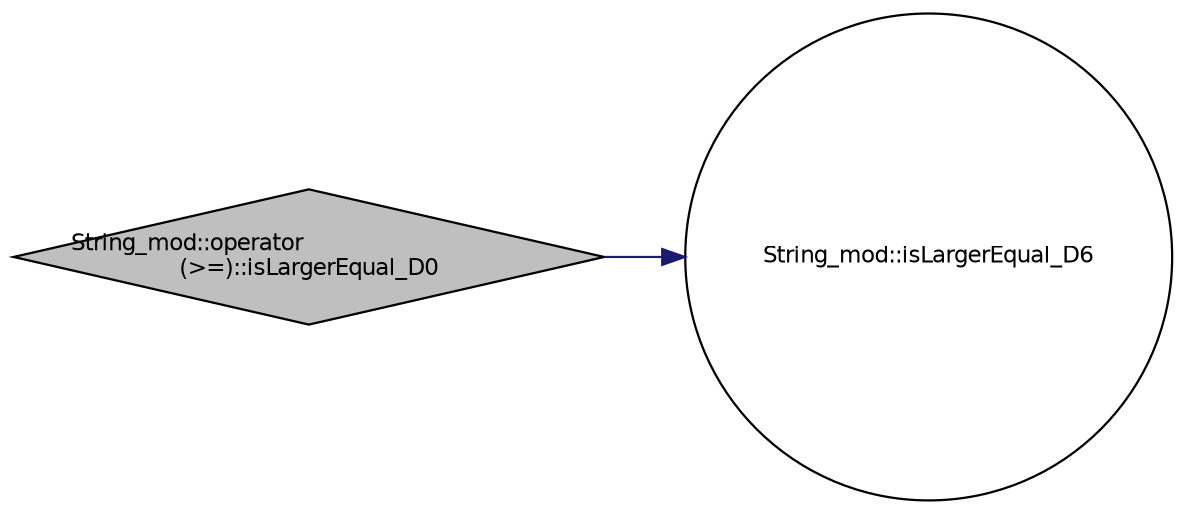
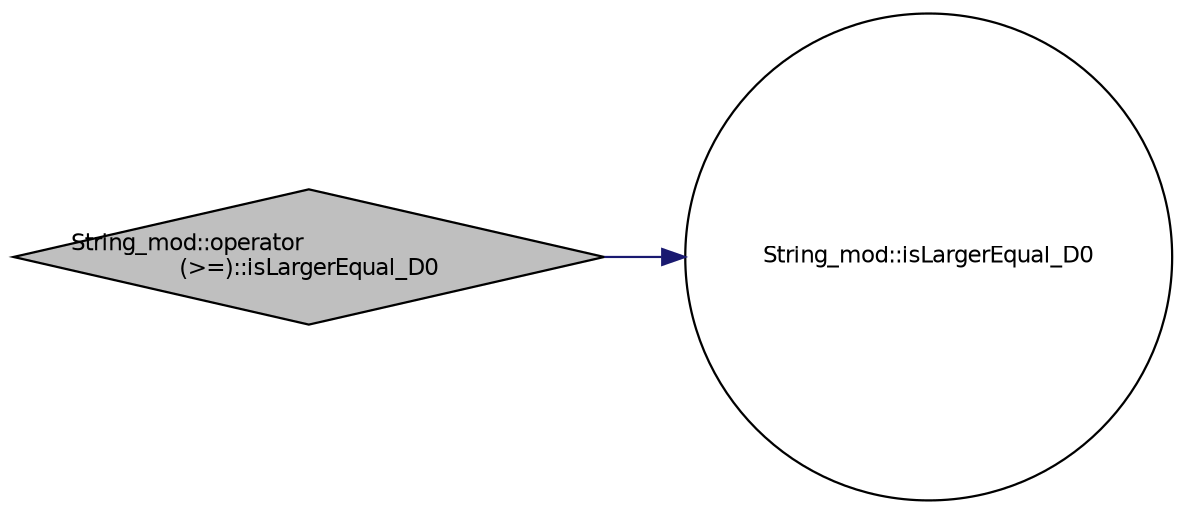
(929, 257) -> (929, 257)
